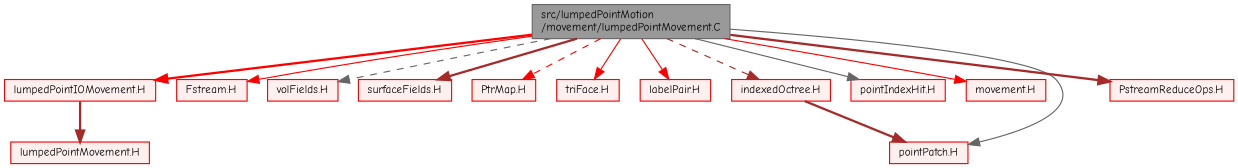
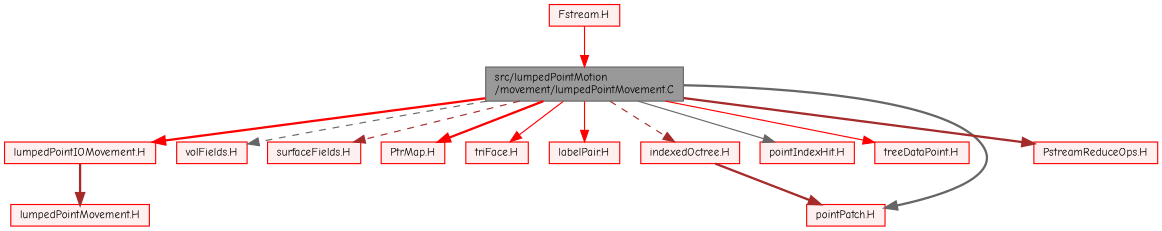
(953, 52) -> (898, 106)
(567, 56) -> (496, 119)
(513, 57) -> (442, 120)
(354, 63) -> (585, 41)
(1006, 90) -> (922, 153)
